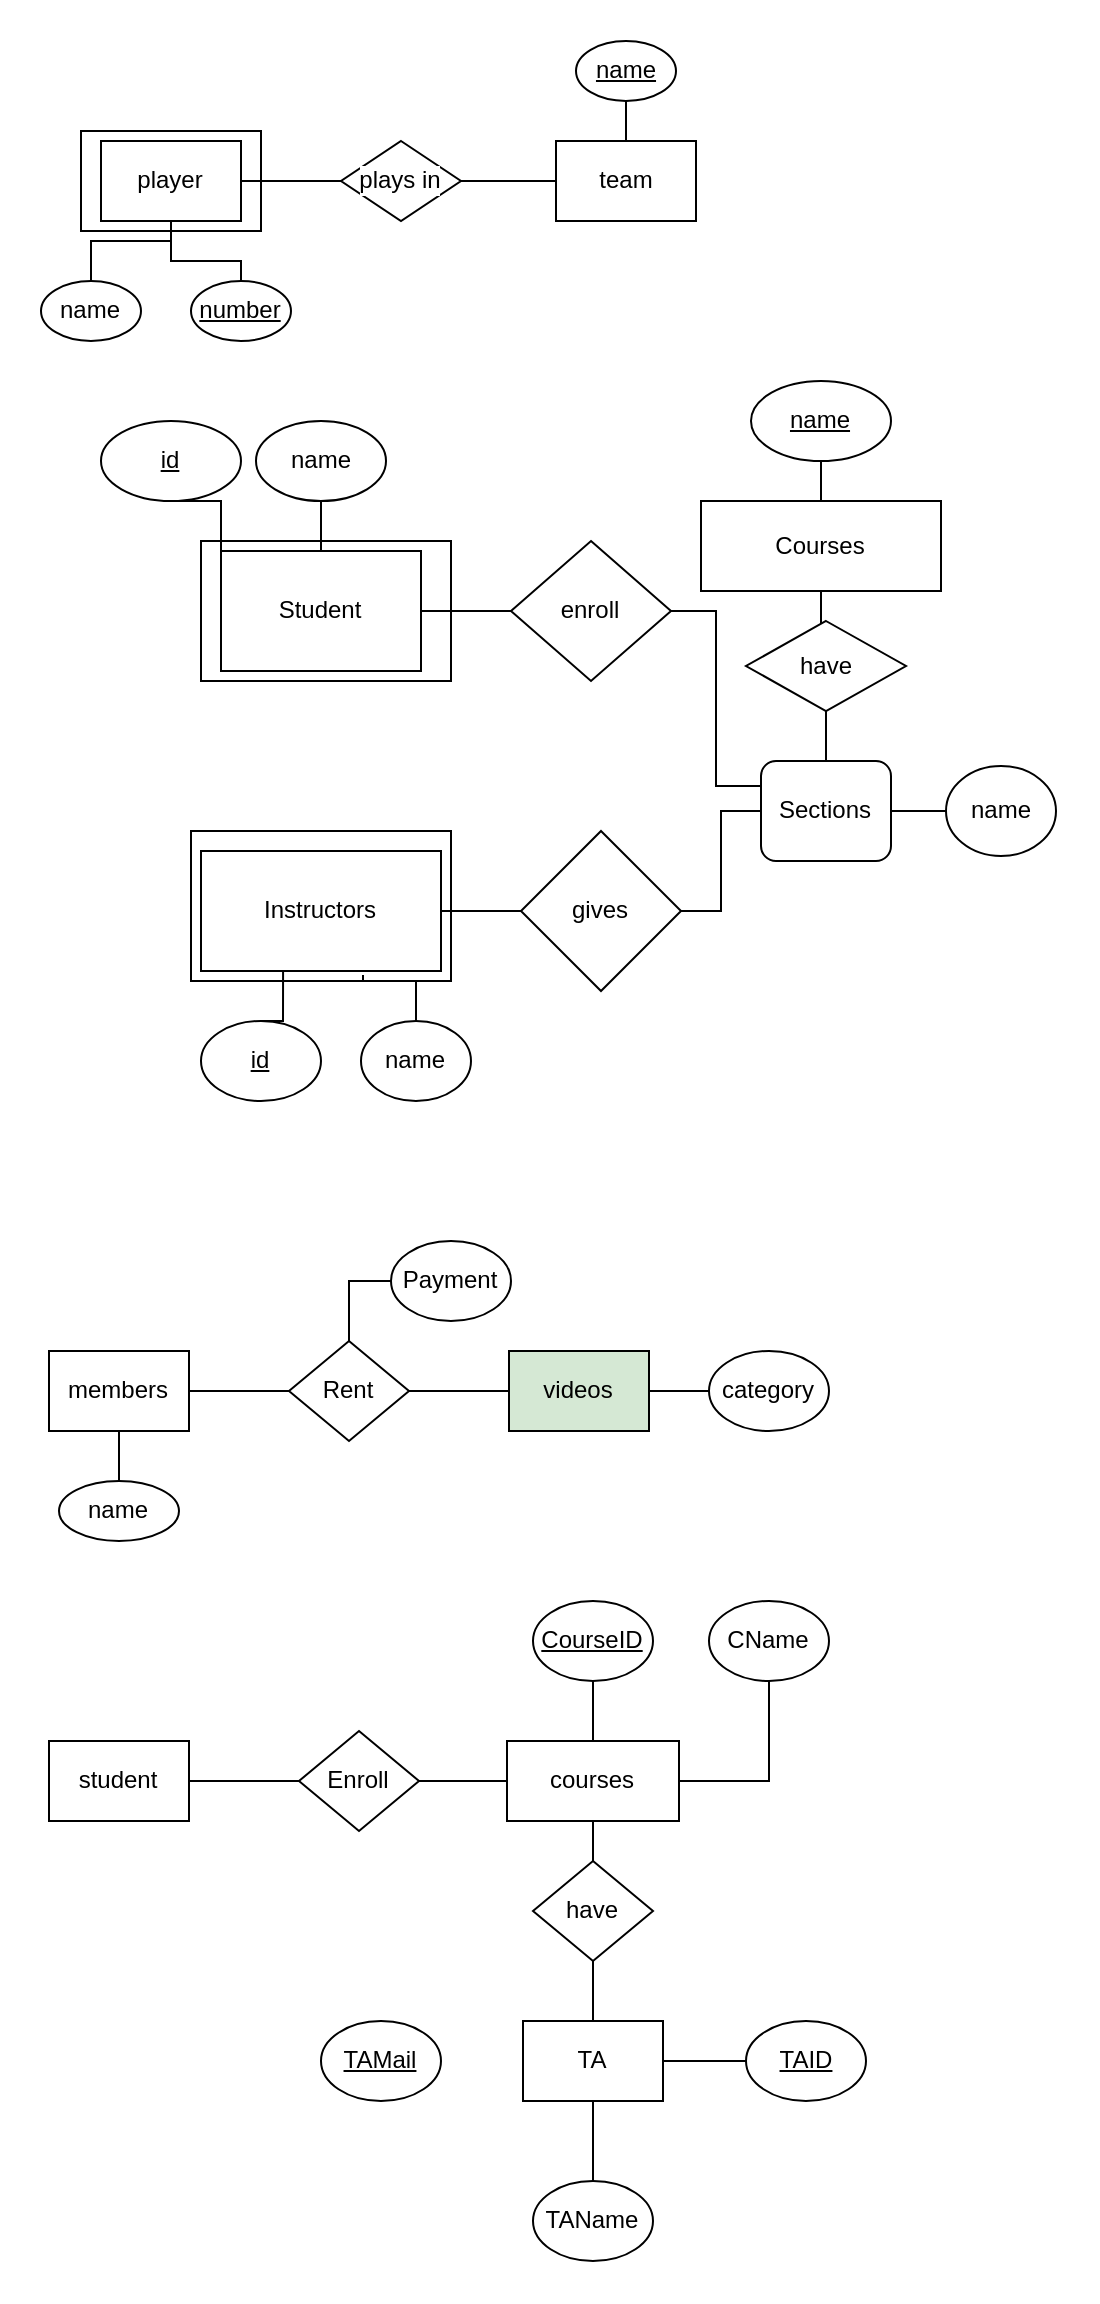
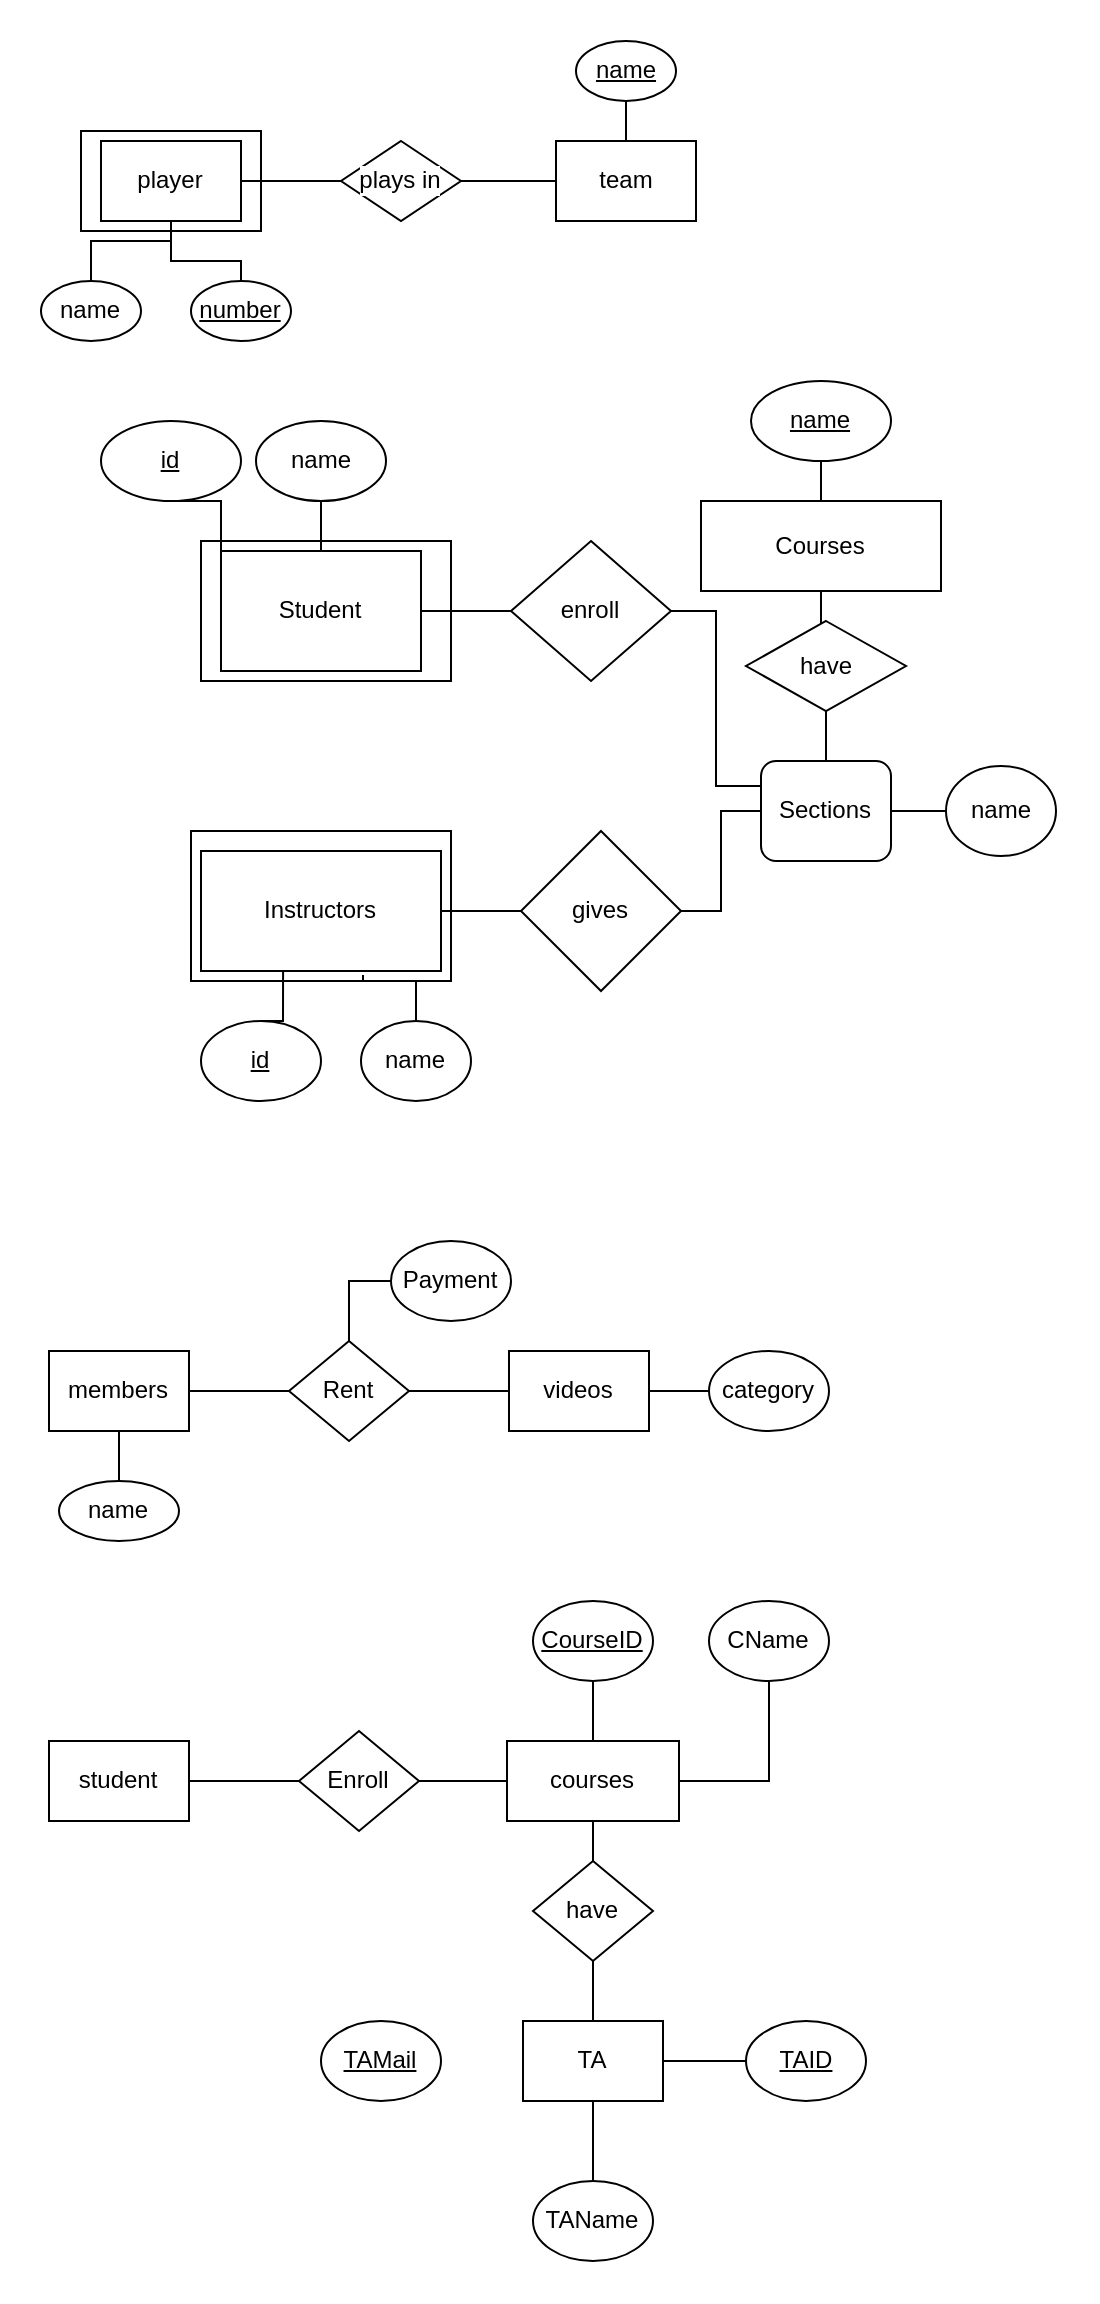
(579, 1391) -> (579, 1391)
